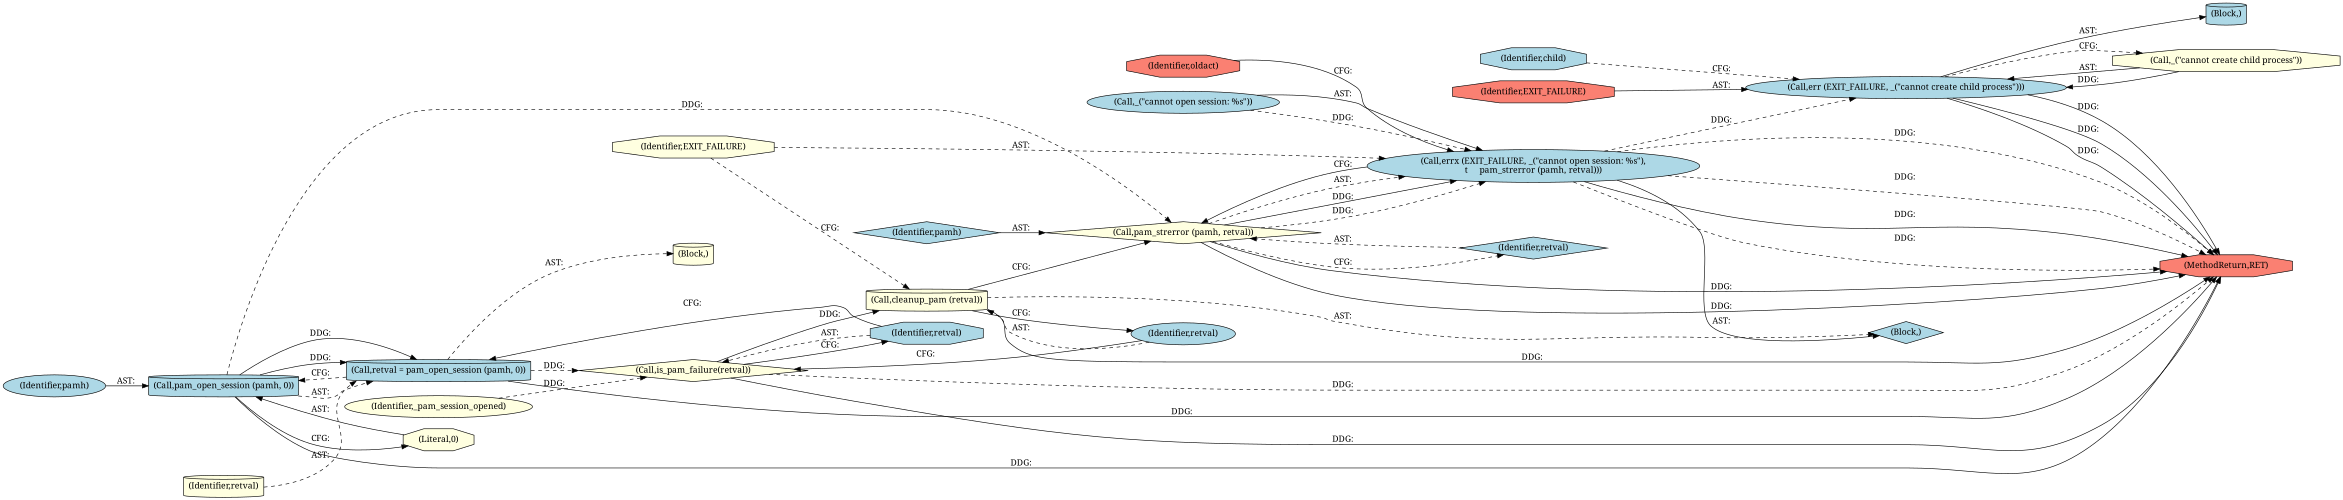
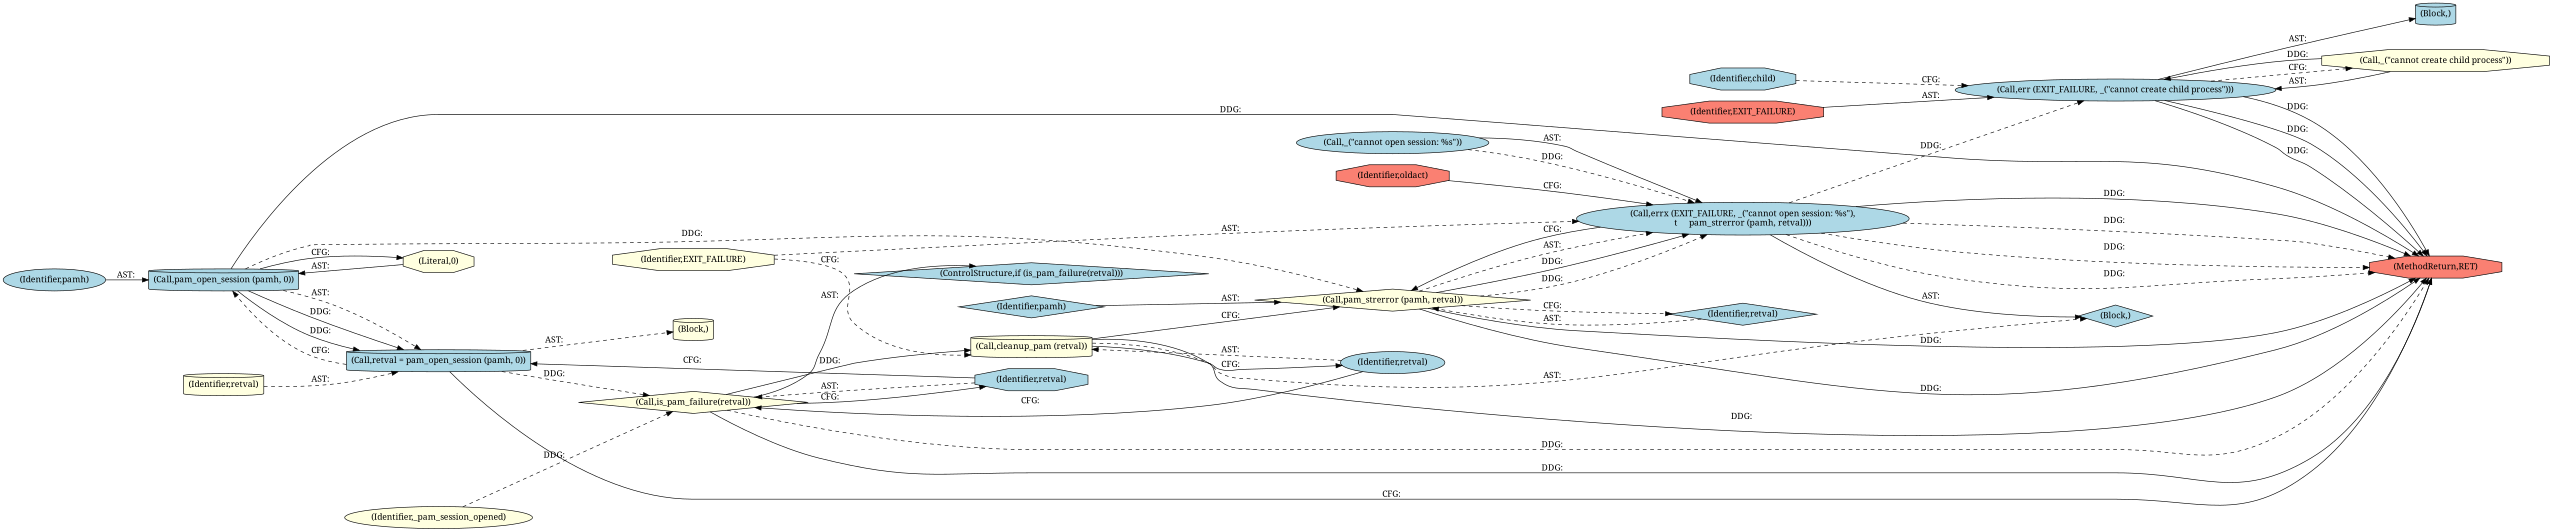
none -> (1031, 274)
(1183, 412) -> (1393, 495)
